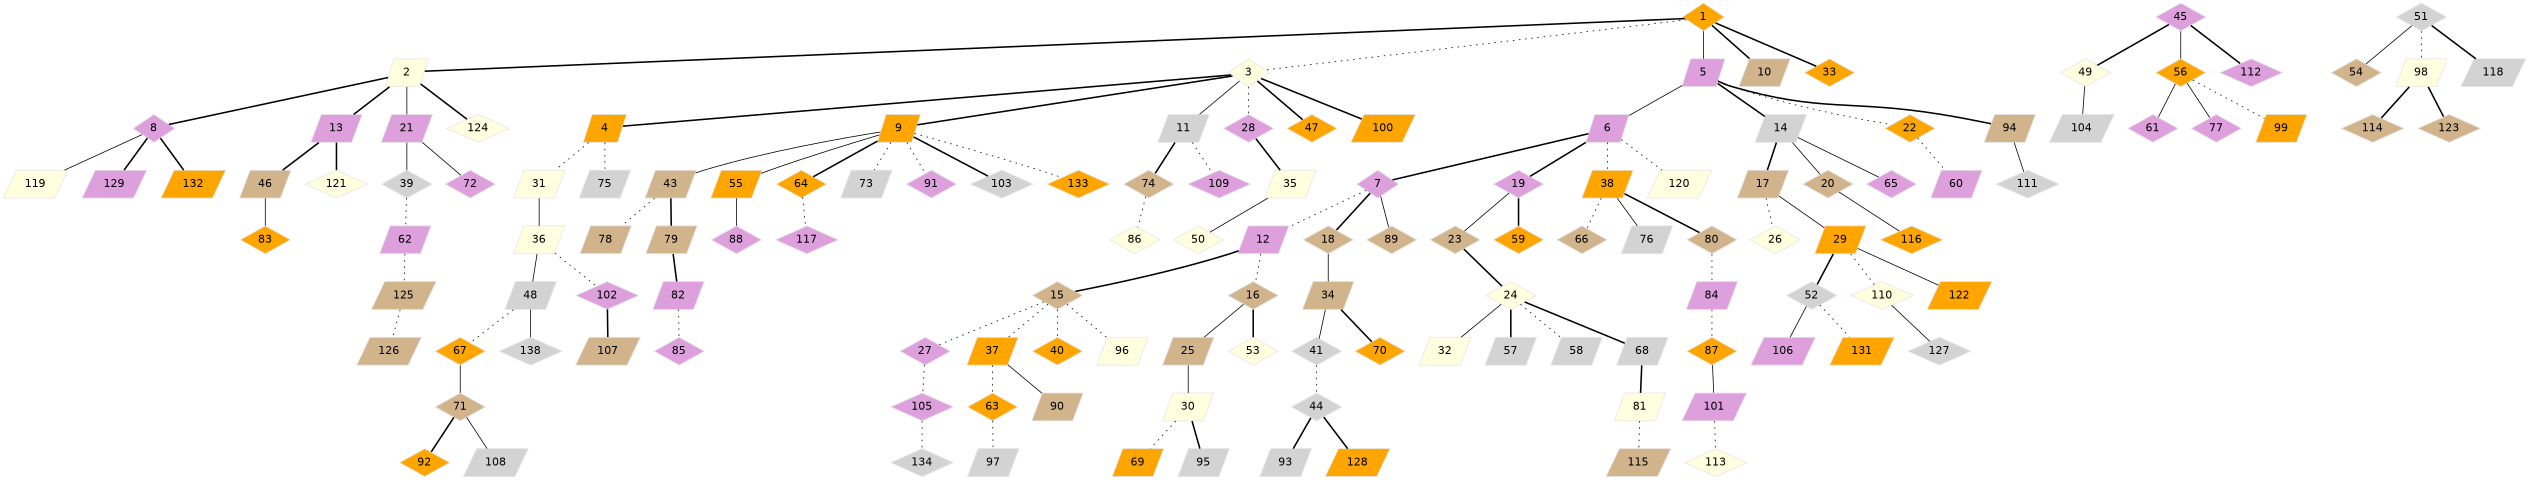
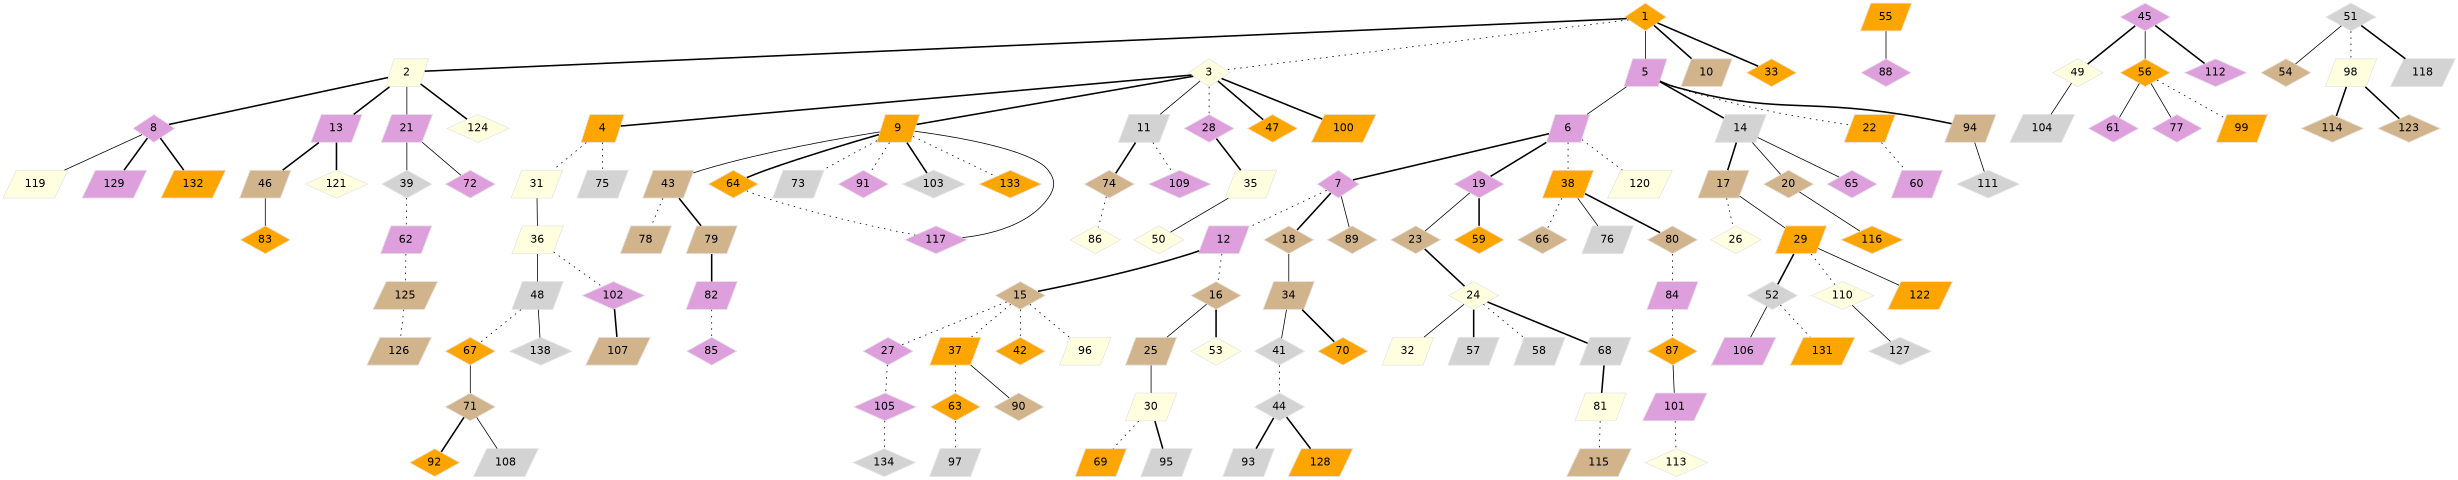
(1910, 128) -> (1870, 128)
(820, 153) -> (1043, 166)
(1057, 351) -> (1020, 351)
(1057, 407) -> (1019, 407)
